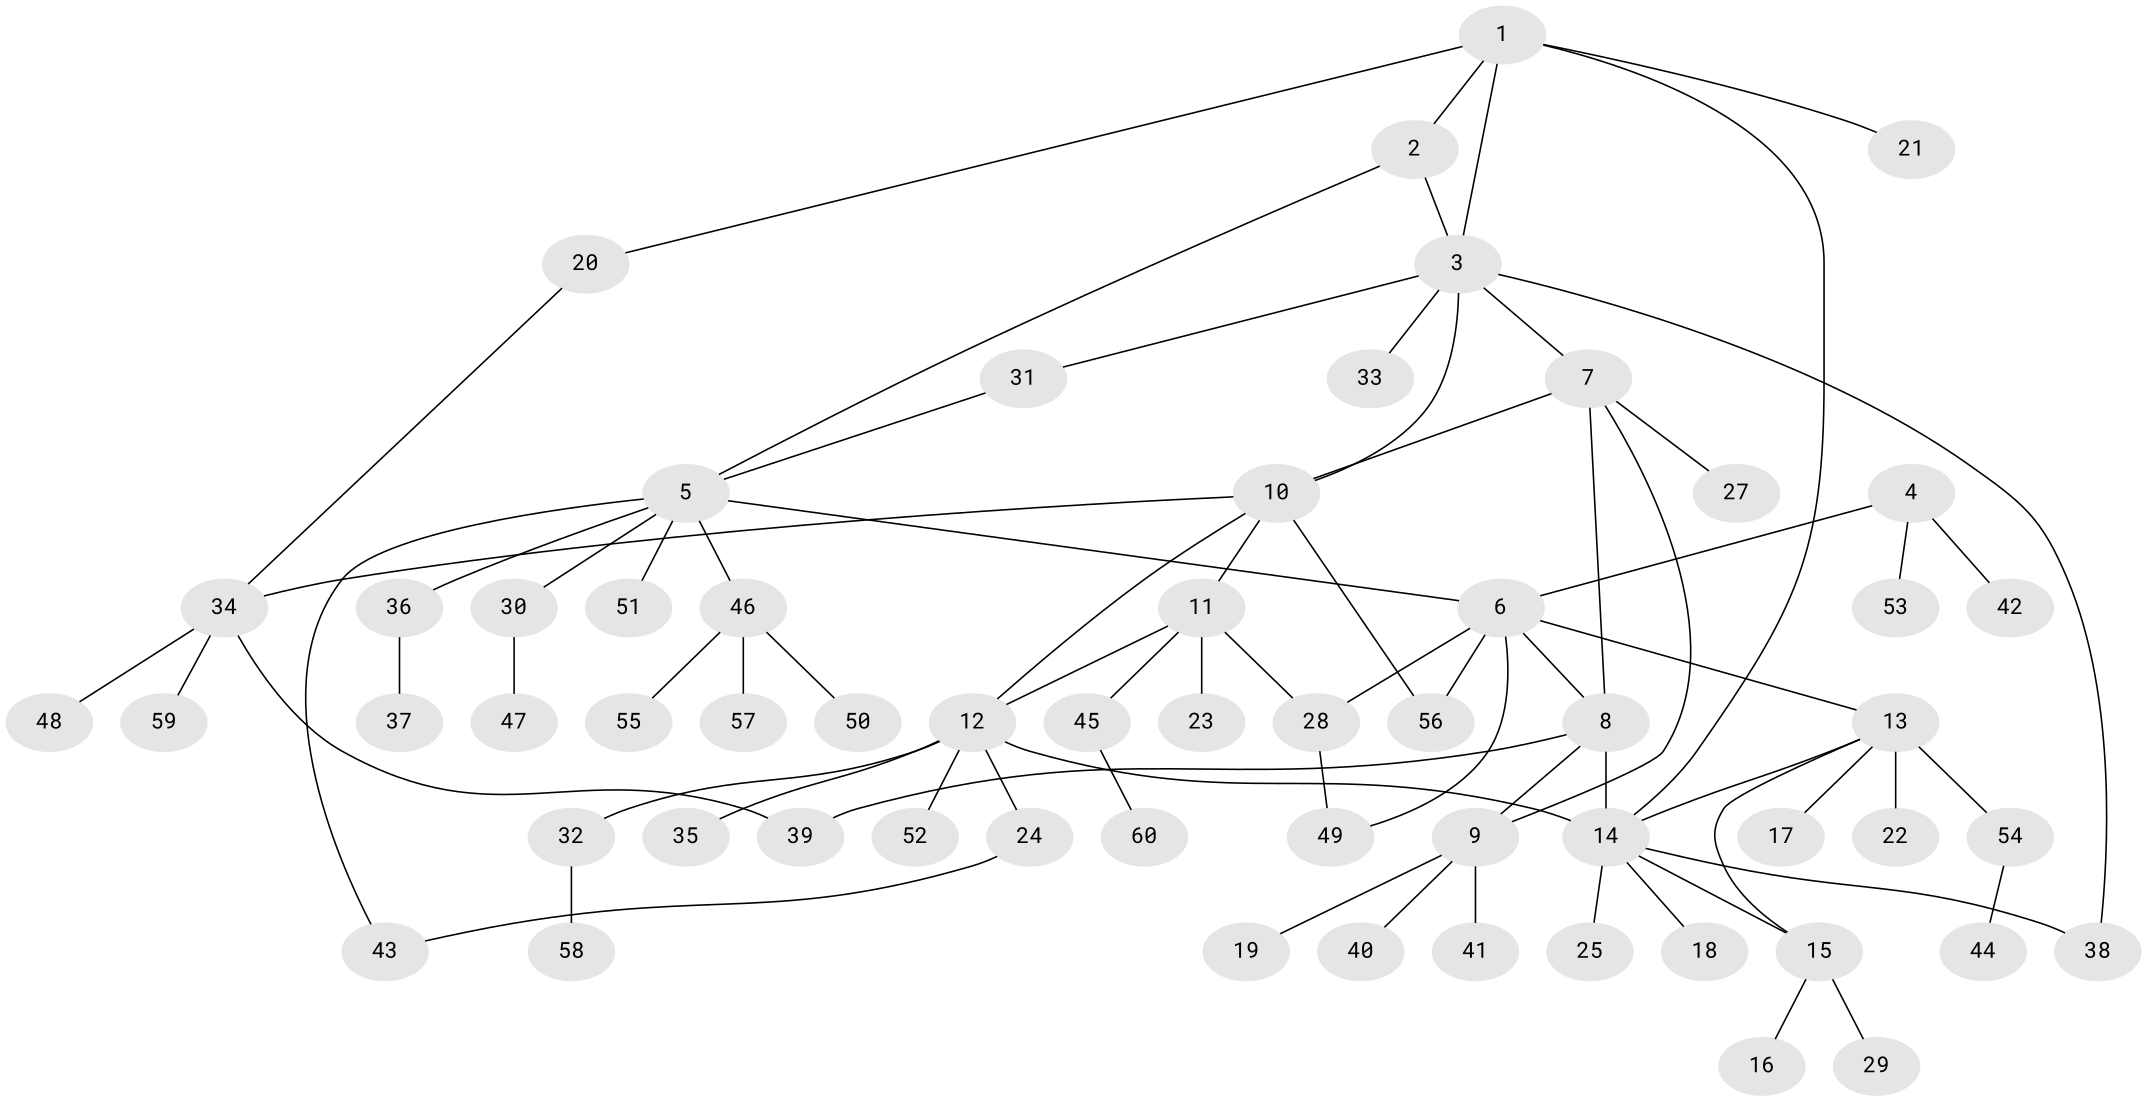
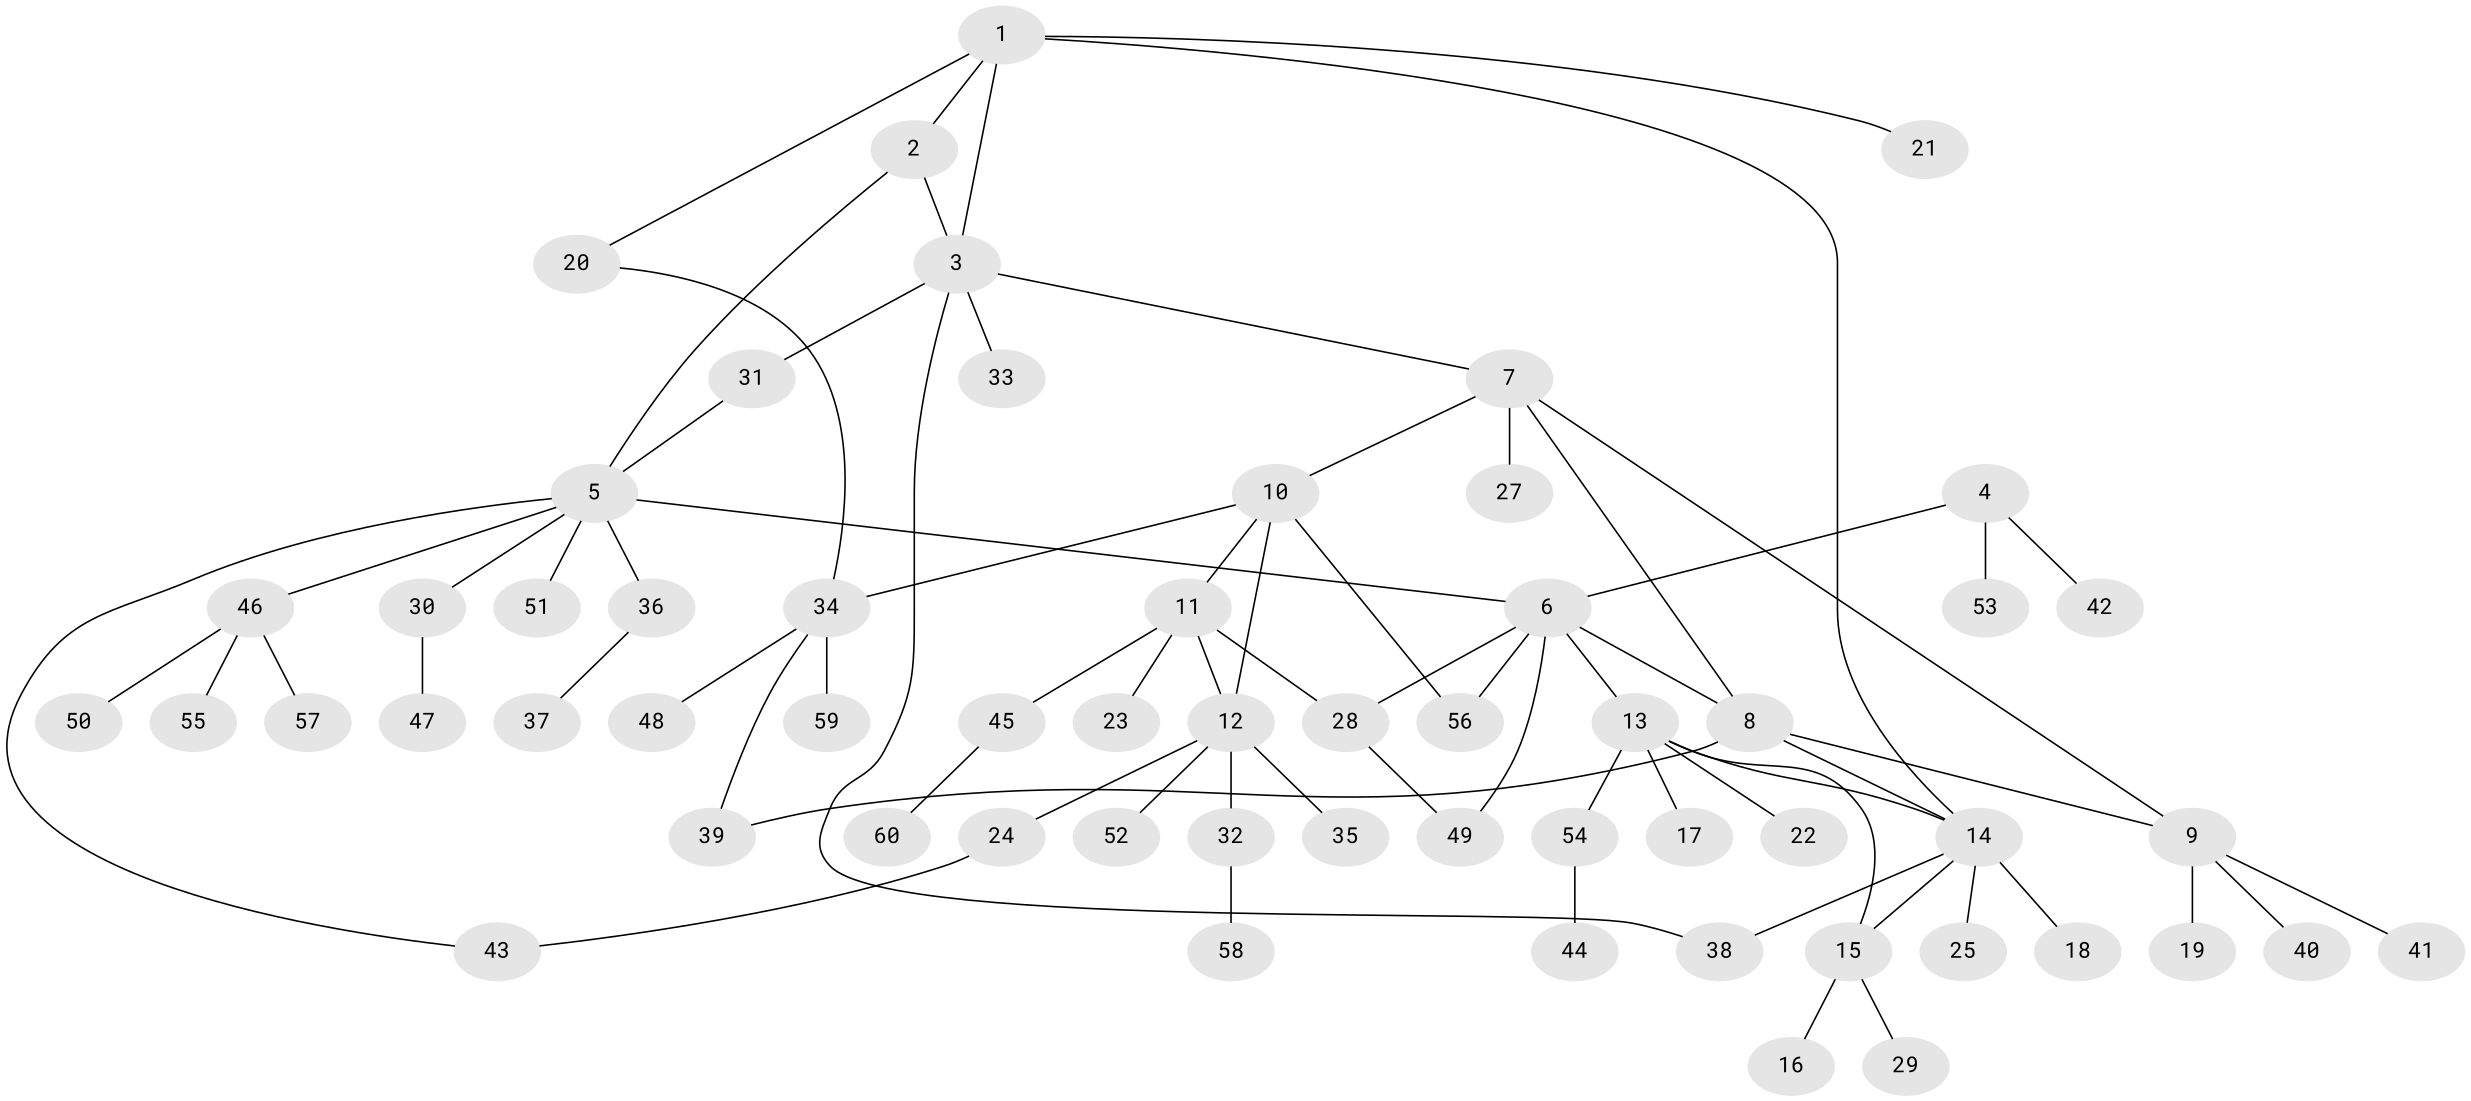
(1423, 414) -> none
(1287, 784) -> none
